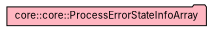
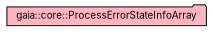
(107, 16) -> (107, 16)
